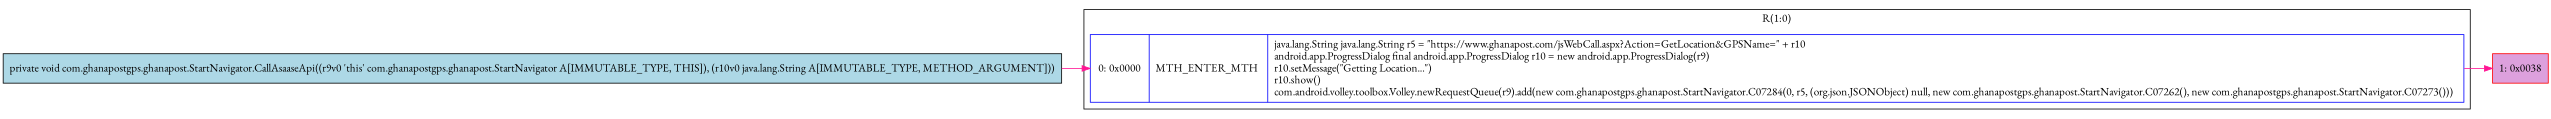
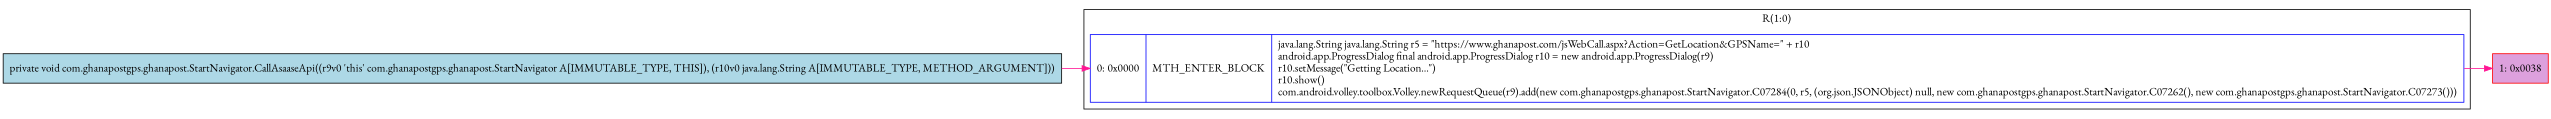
(1207, 68) -> (1209, 68)
